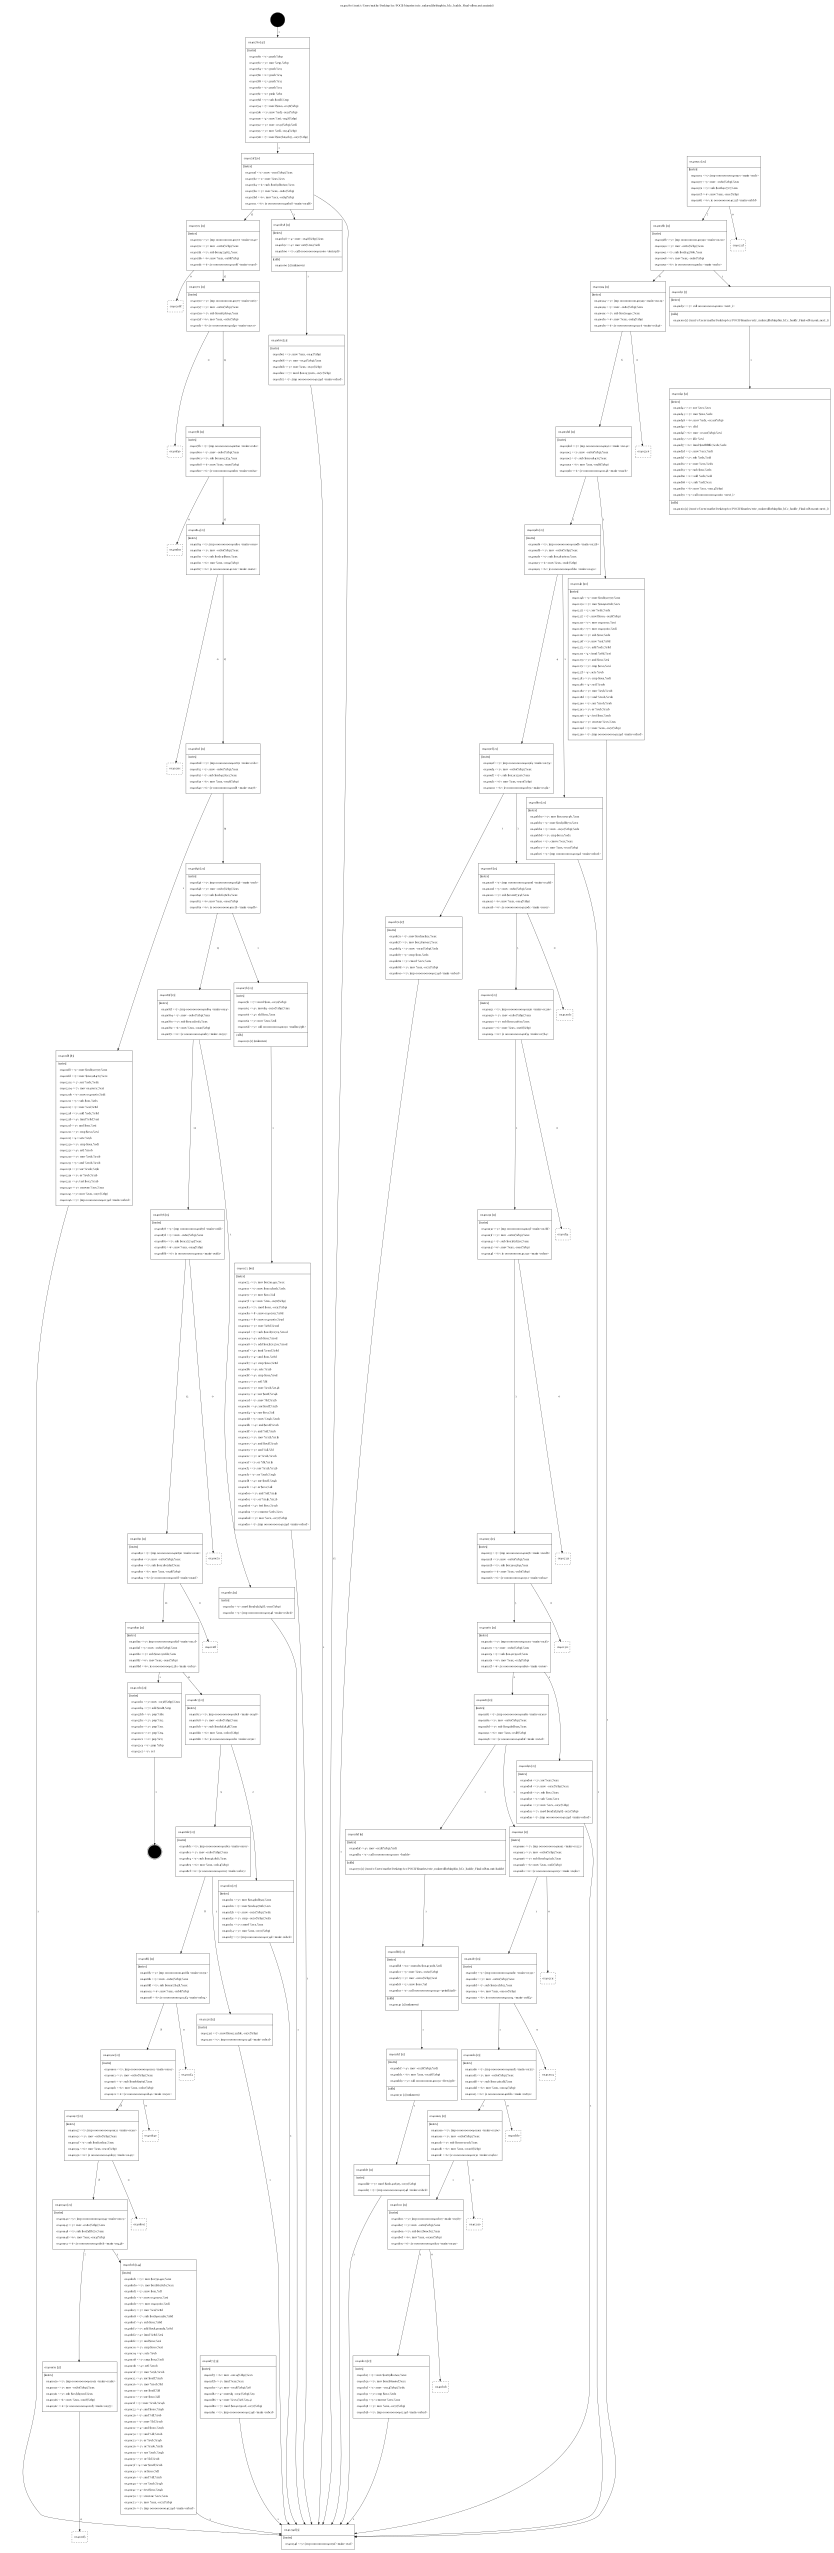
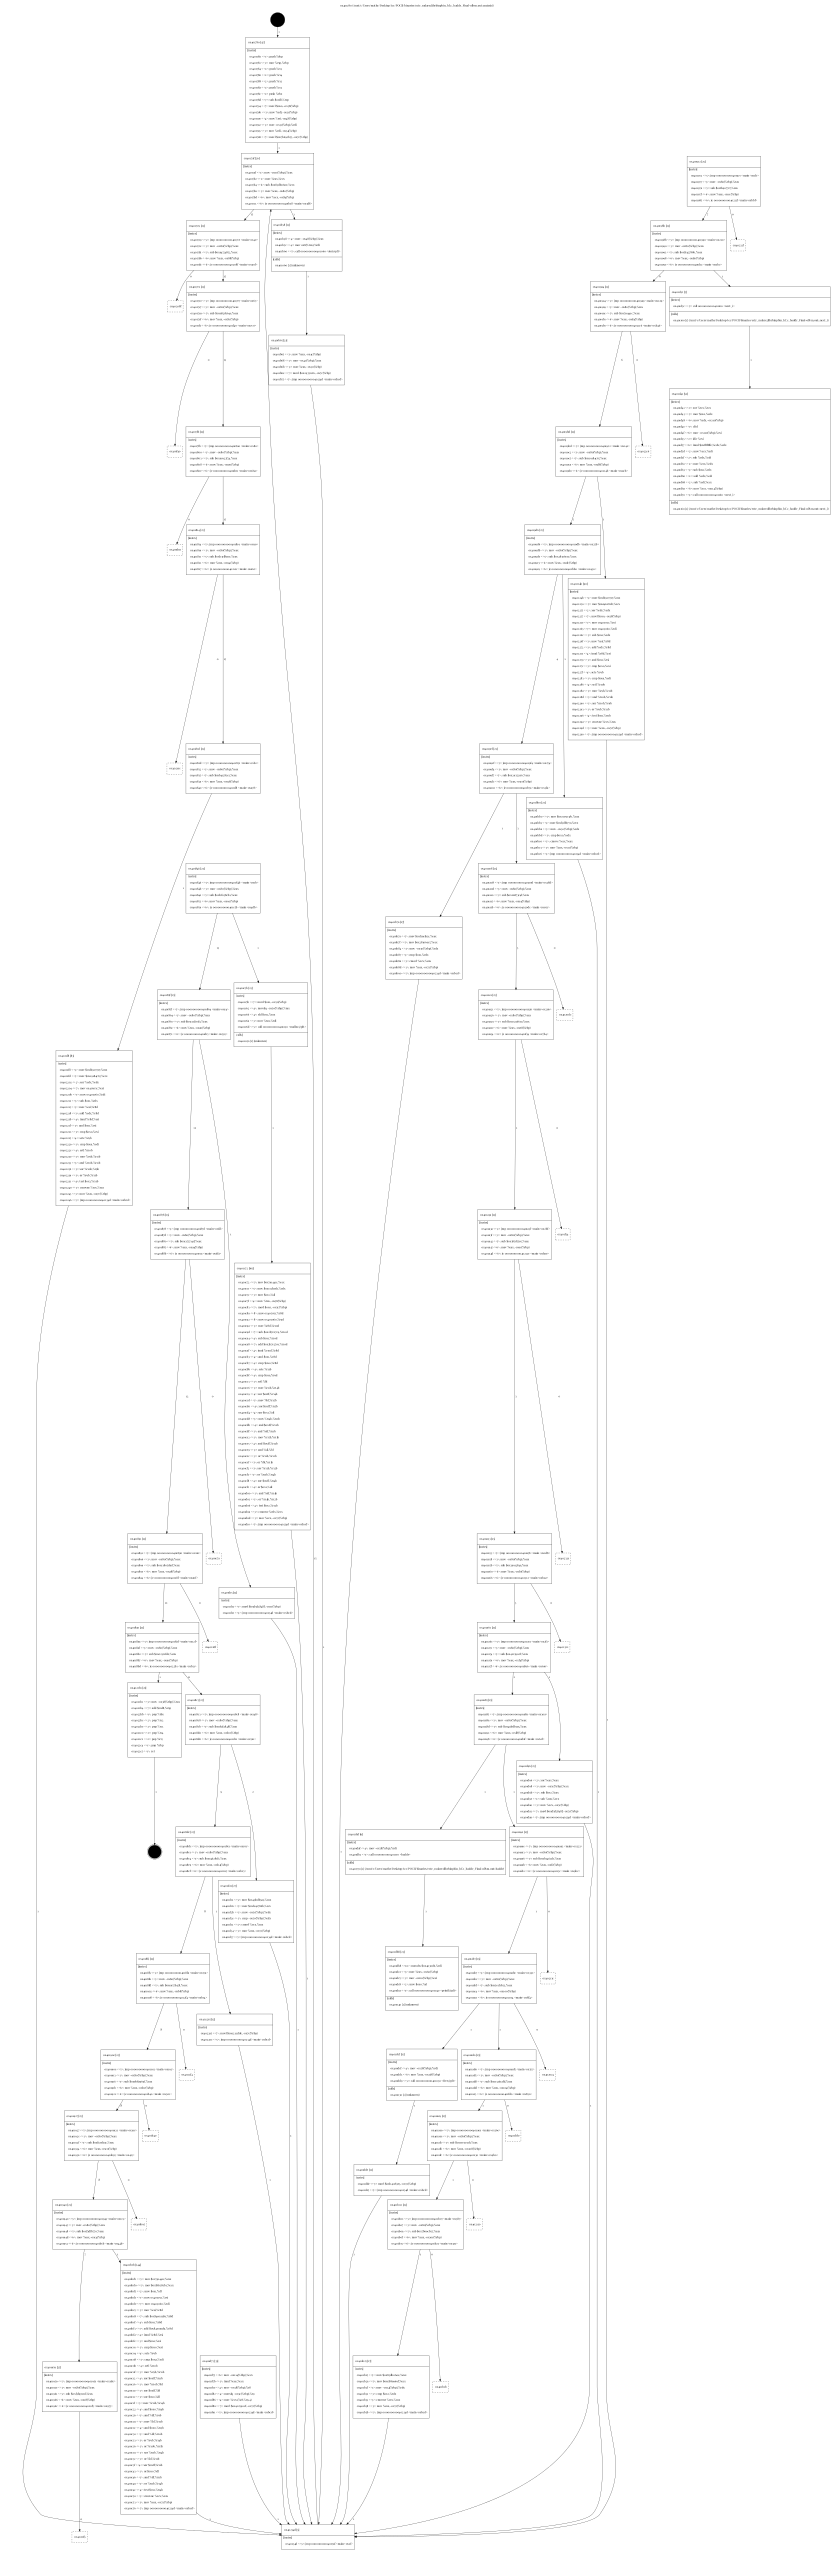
(223, 827) -> none
(335, 1351) -> (313, 1367)
(422, 2029) -> (462, 2025)
